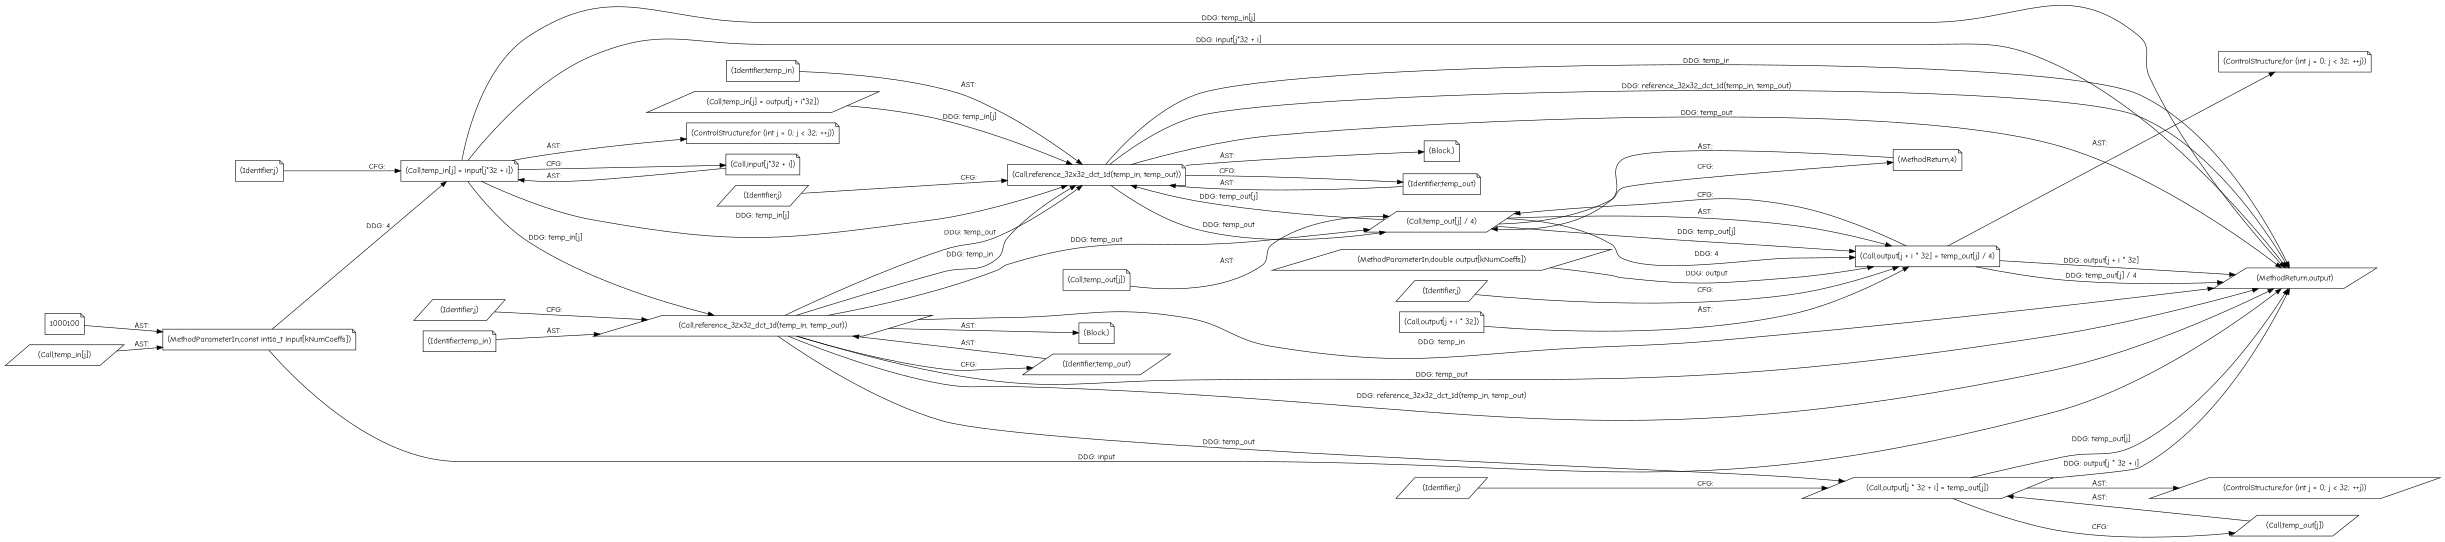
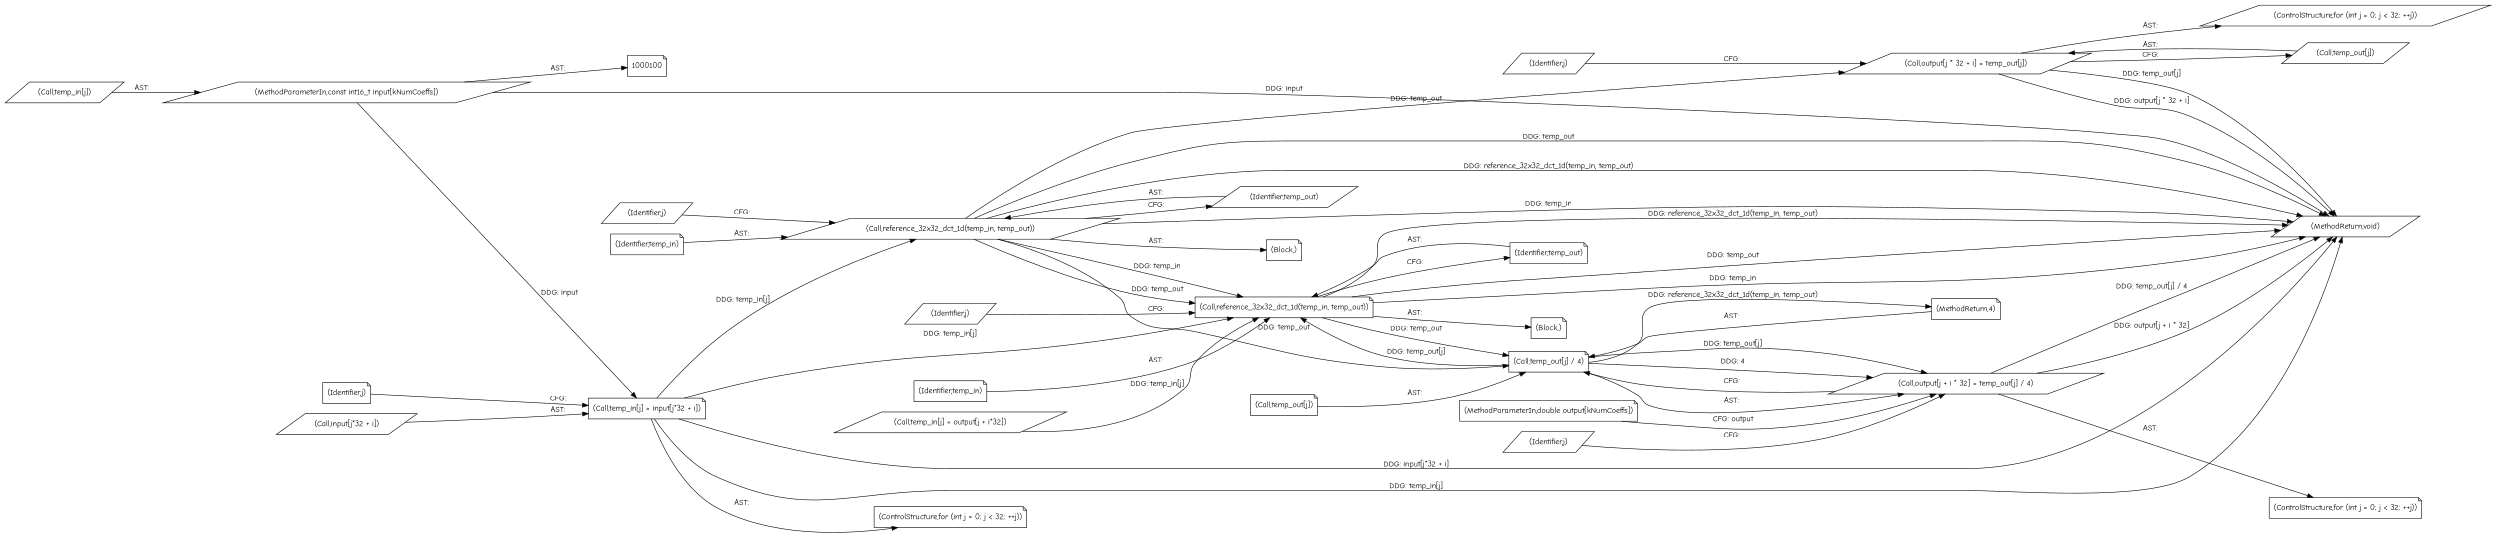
(763, 164) -> (347, 424)
(1707, 167) -> (1733, 295)
(619, 168) -> none
(1442, 222) -> (1549, 362)
(378, 226) -> (560, 293)
(1928, 256) -> (1966, 384)
(1442, 260) -> (1549, 411)
(1707, 273) -> (1733, 419)
(2295, 278) -> (2345, 226)
(1442, 322) -> none
(121, 328) -> (543, 75)
(259, 340) -> (347, 92)
